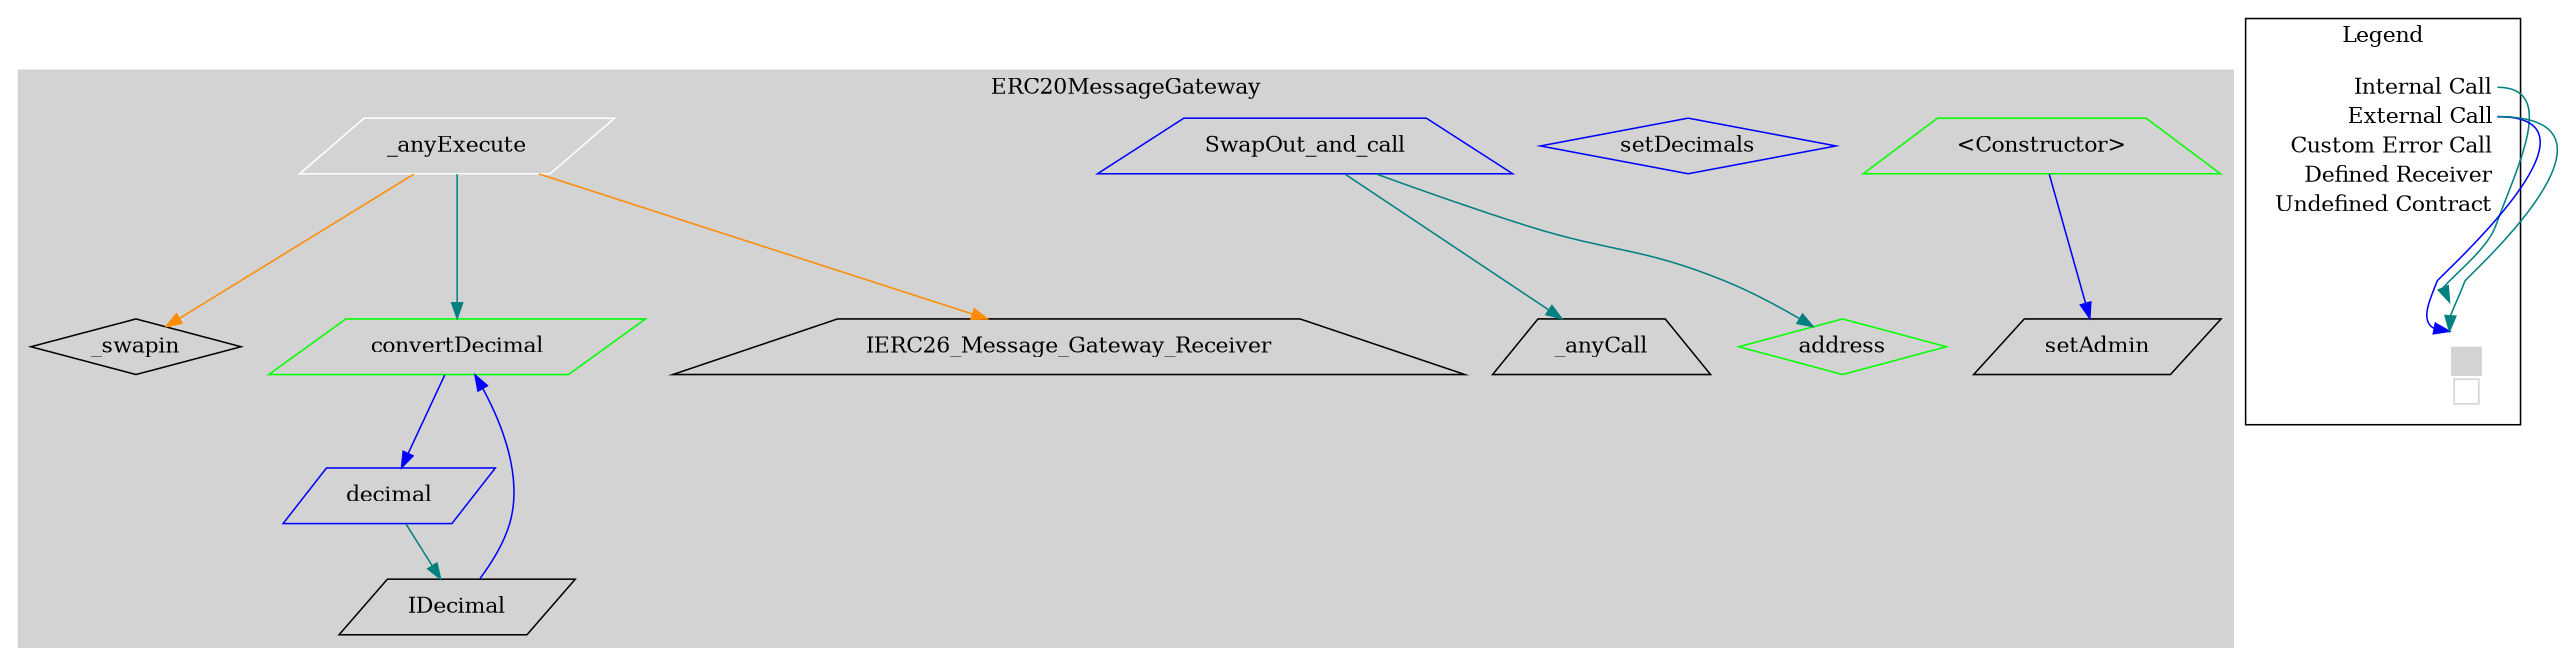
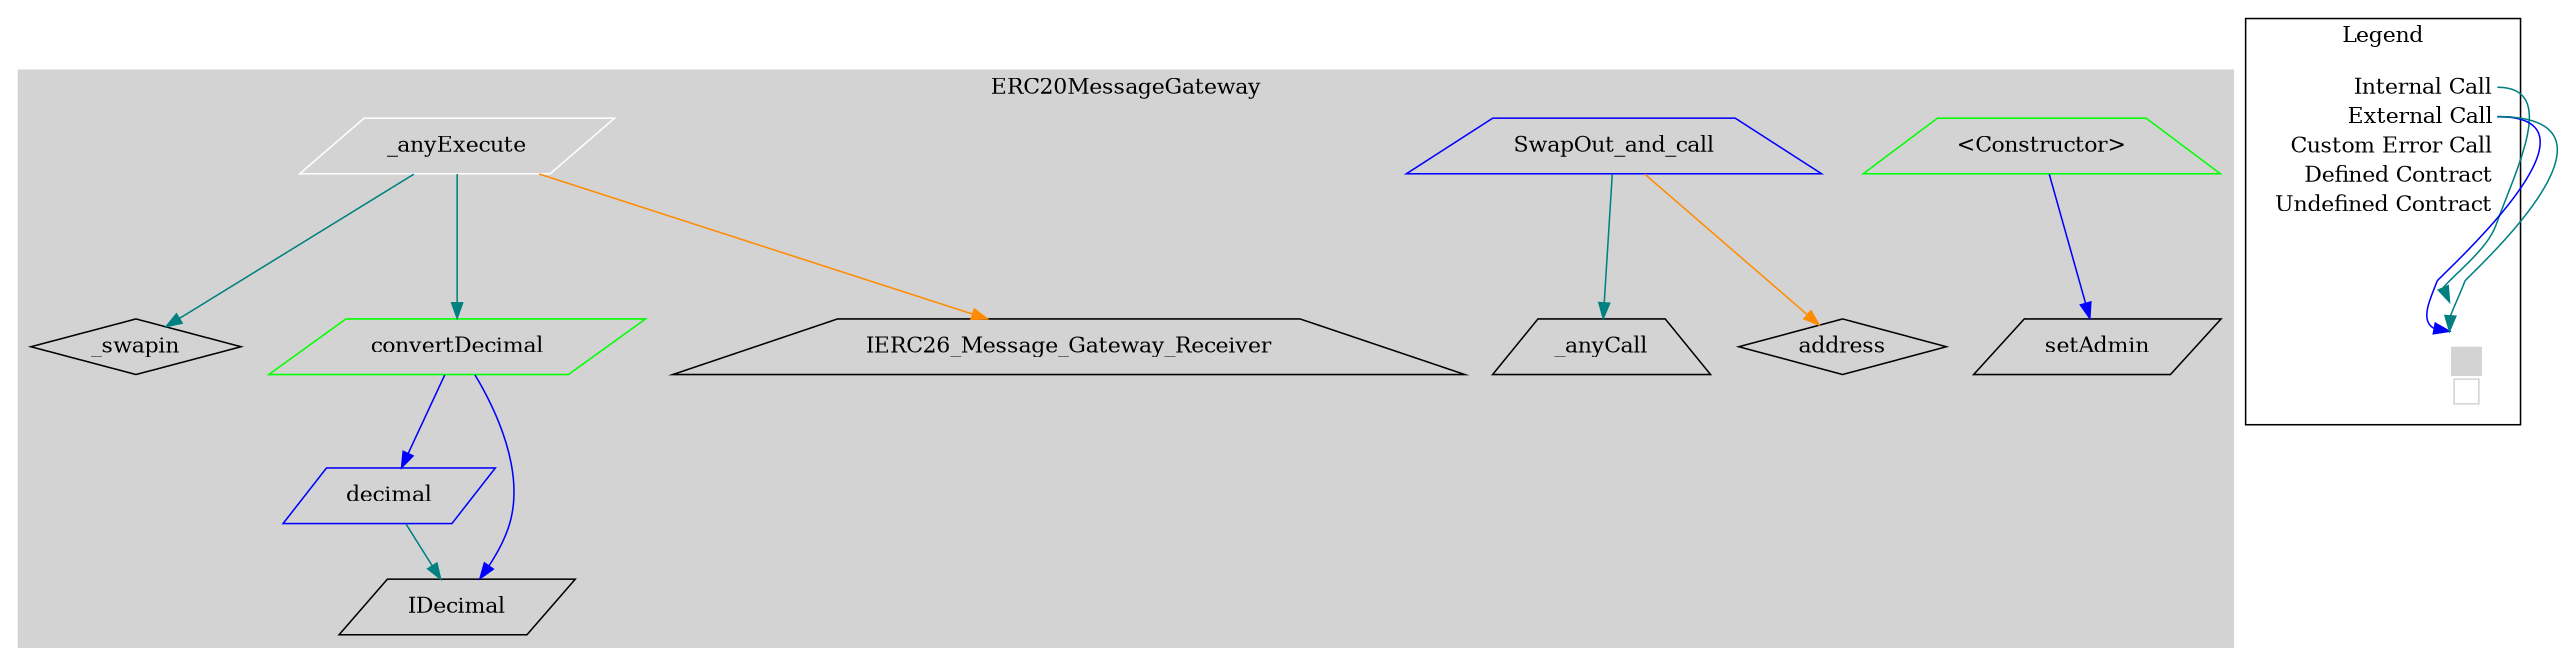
(1688, 146) -> none
(2399, 175) -> (2399, 175)
(1590, 243) -> (1726, 244)
(297, 246) -> (297, 246)
(1843, 347) -> (1843, 347)
(514, 485) -> (512, 469)
